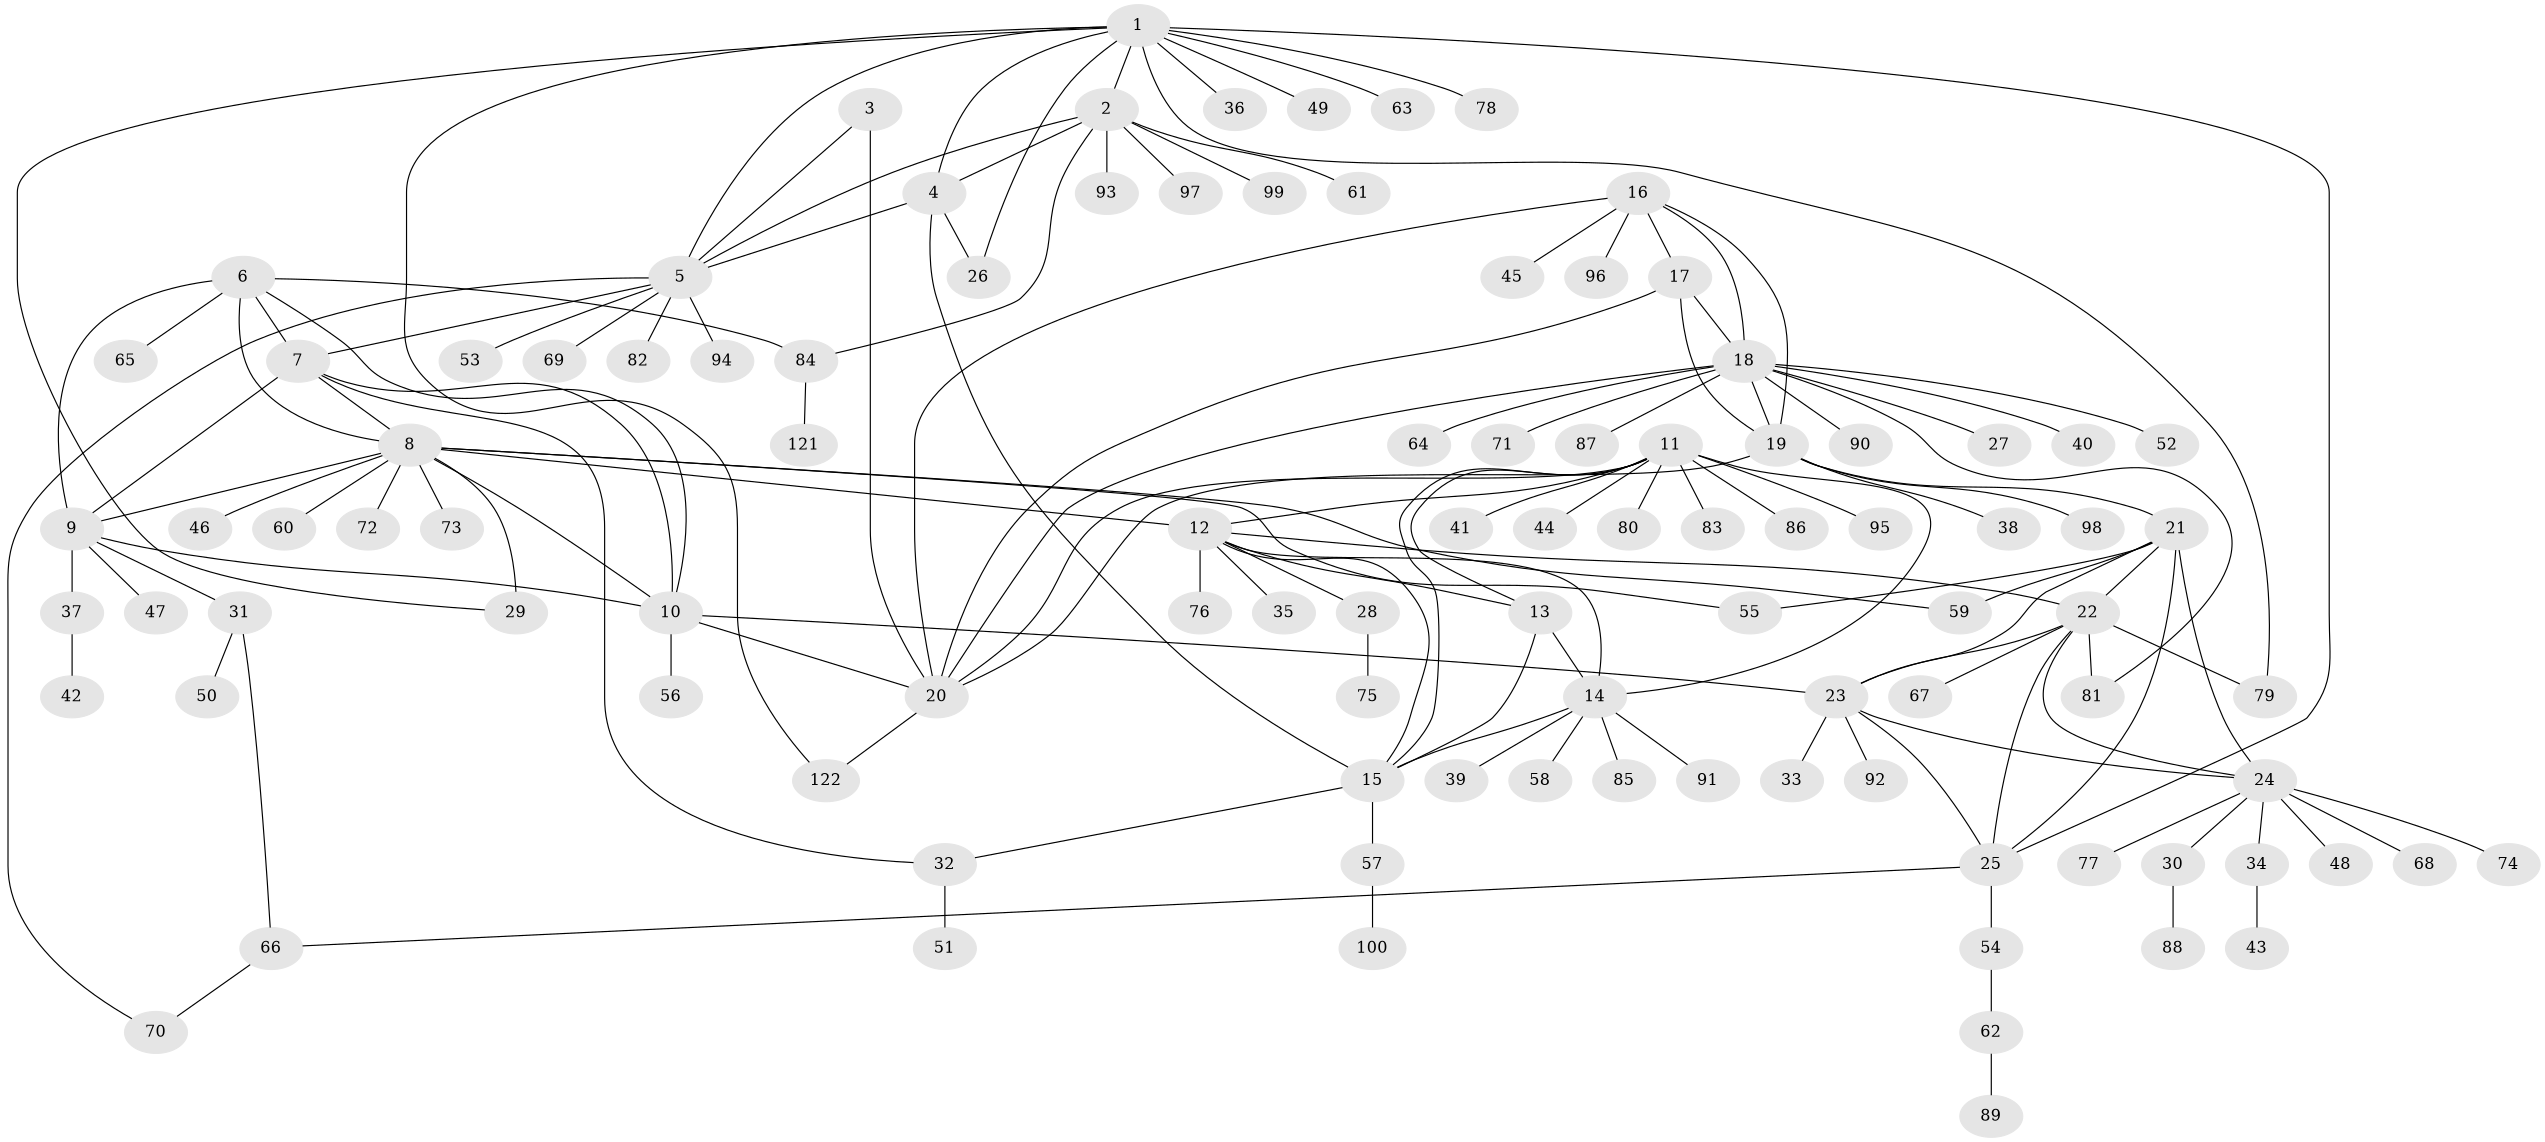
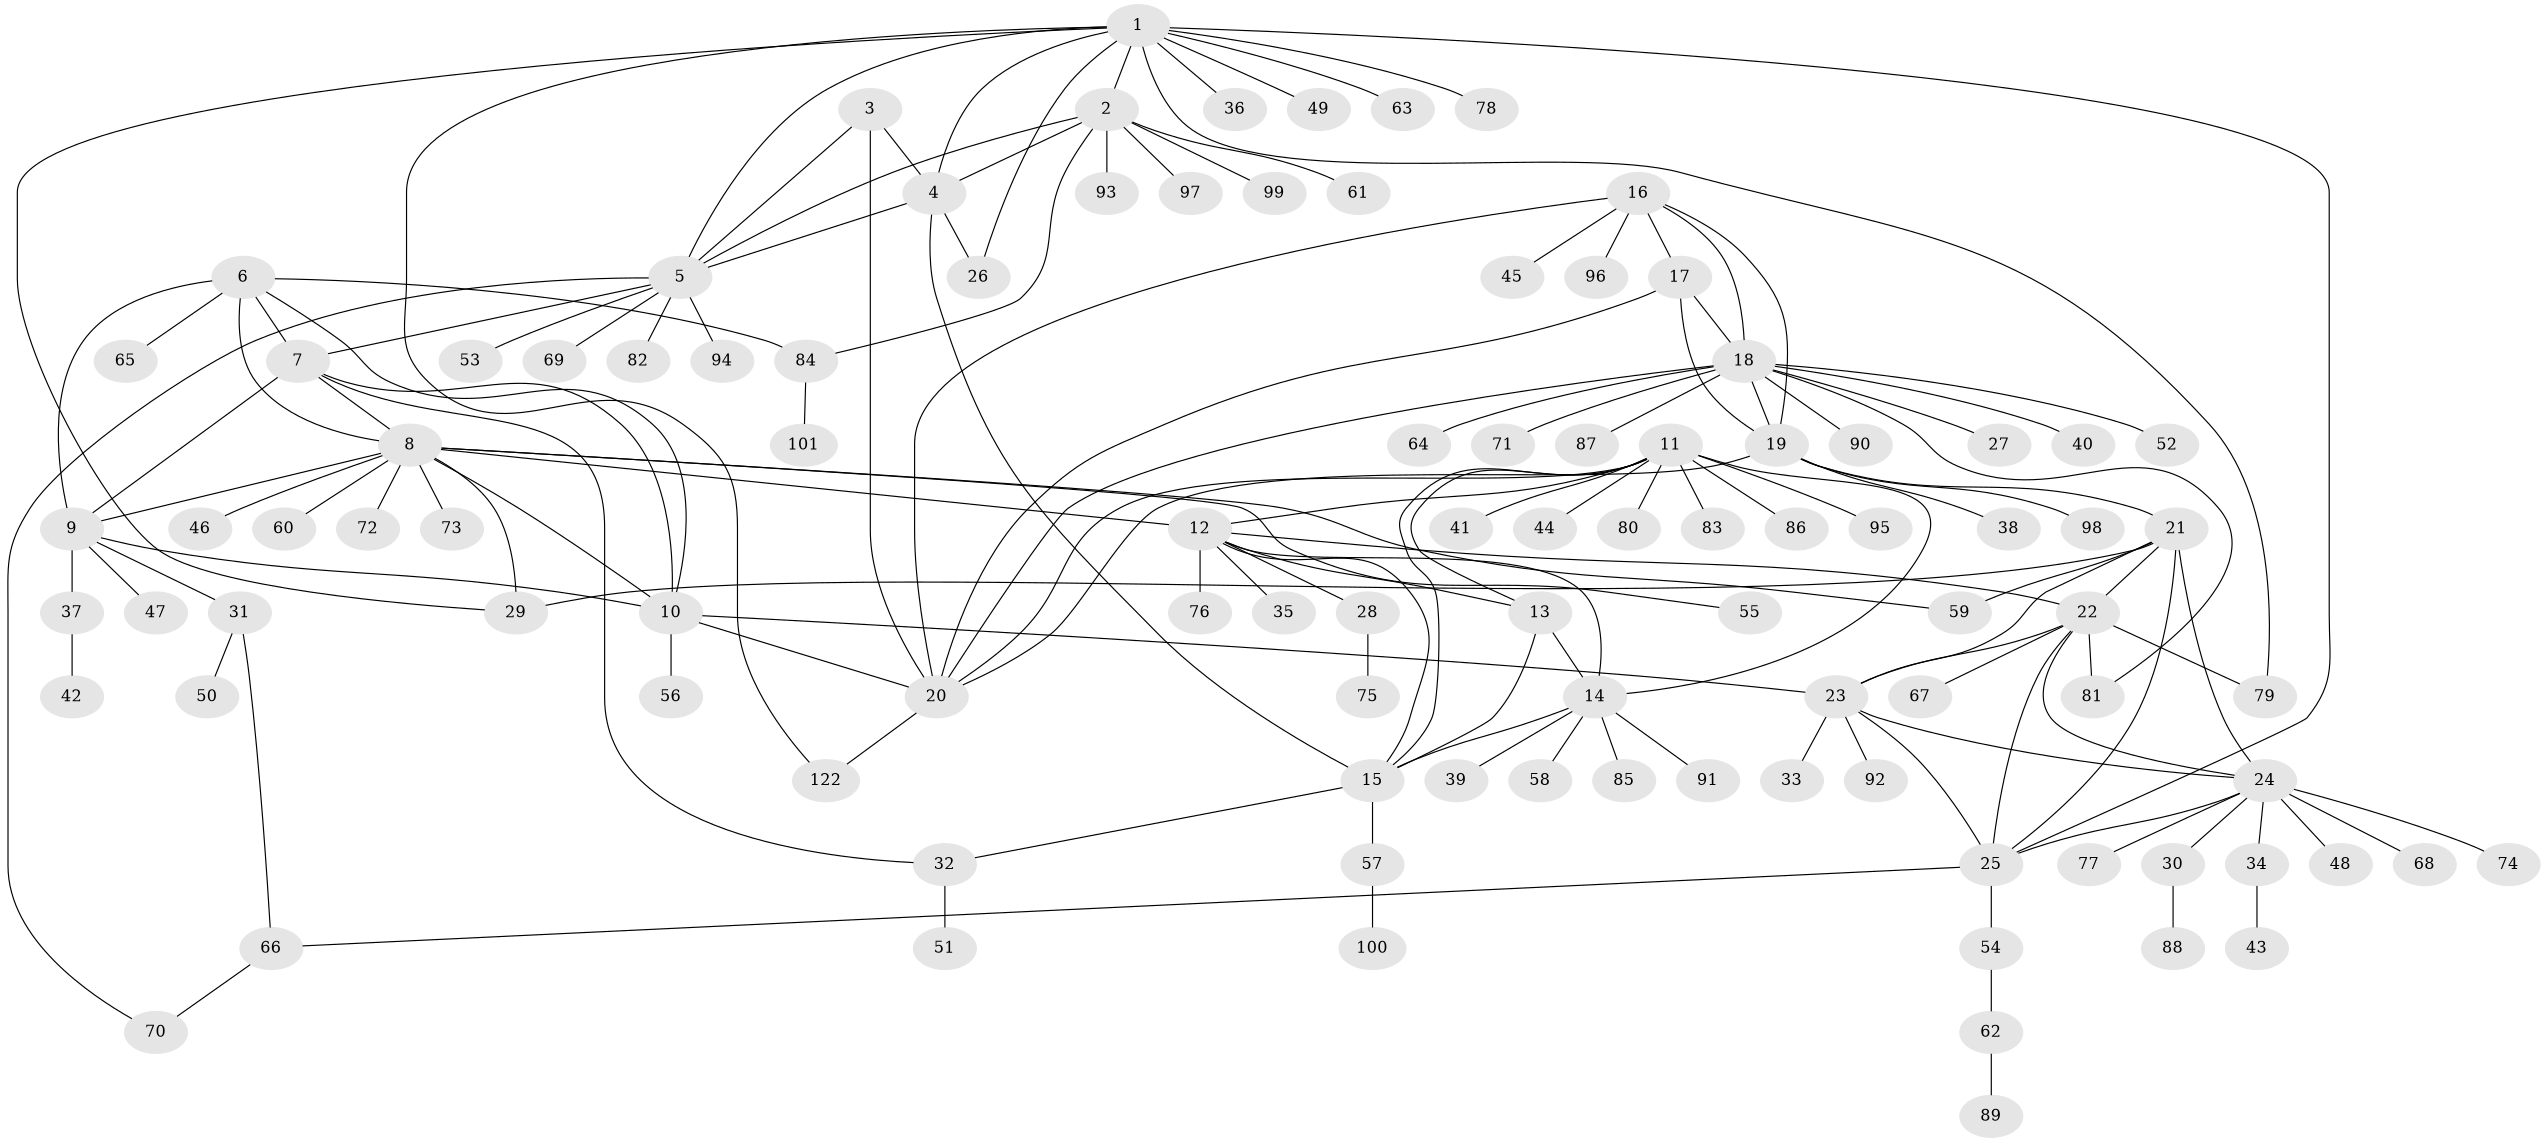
none -> (902, 152)
(804, 445) -> (804, 445)
(1977, 581) -> (1351, 587)
none -> (2129, 824)
